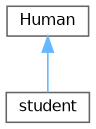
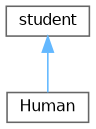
(48, 72) -> (48, 72)
